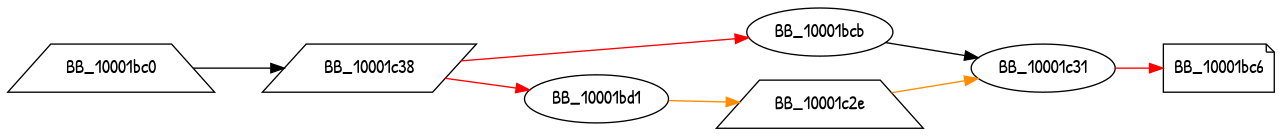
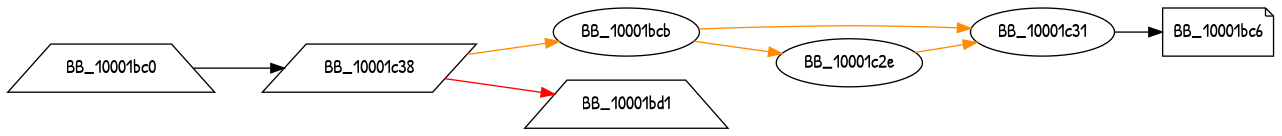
(925, 49) -> (828, 26)
(598, 50) -> (506, 49)
(1132, 68) -> (1132, 32)
(597, 99) -> (626, 104)
(697, 101) -> (731, 47)
(820, 104) -> (849, 63)
